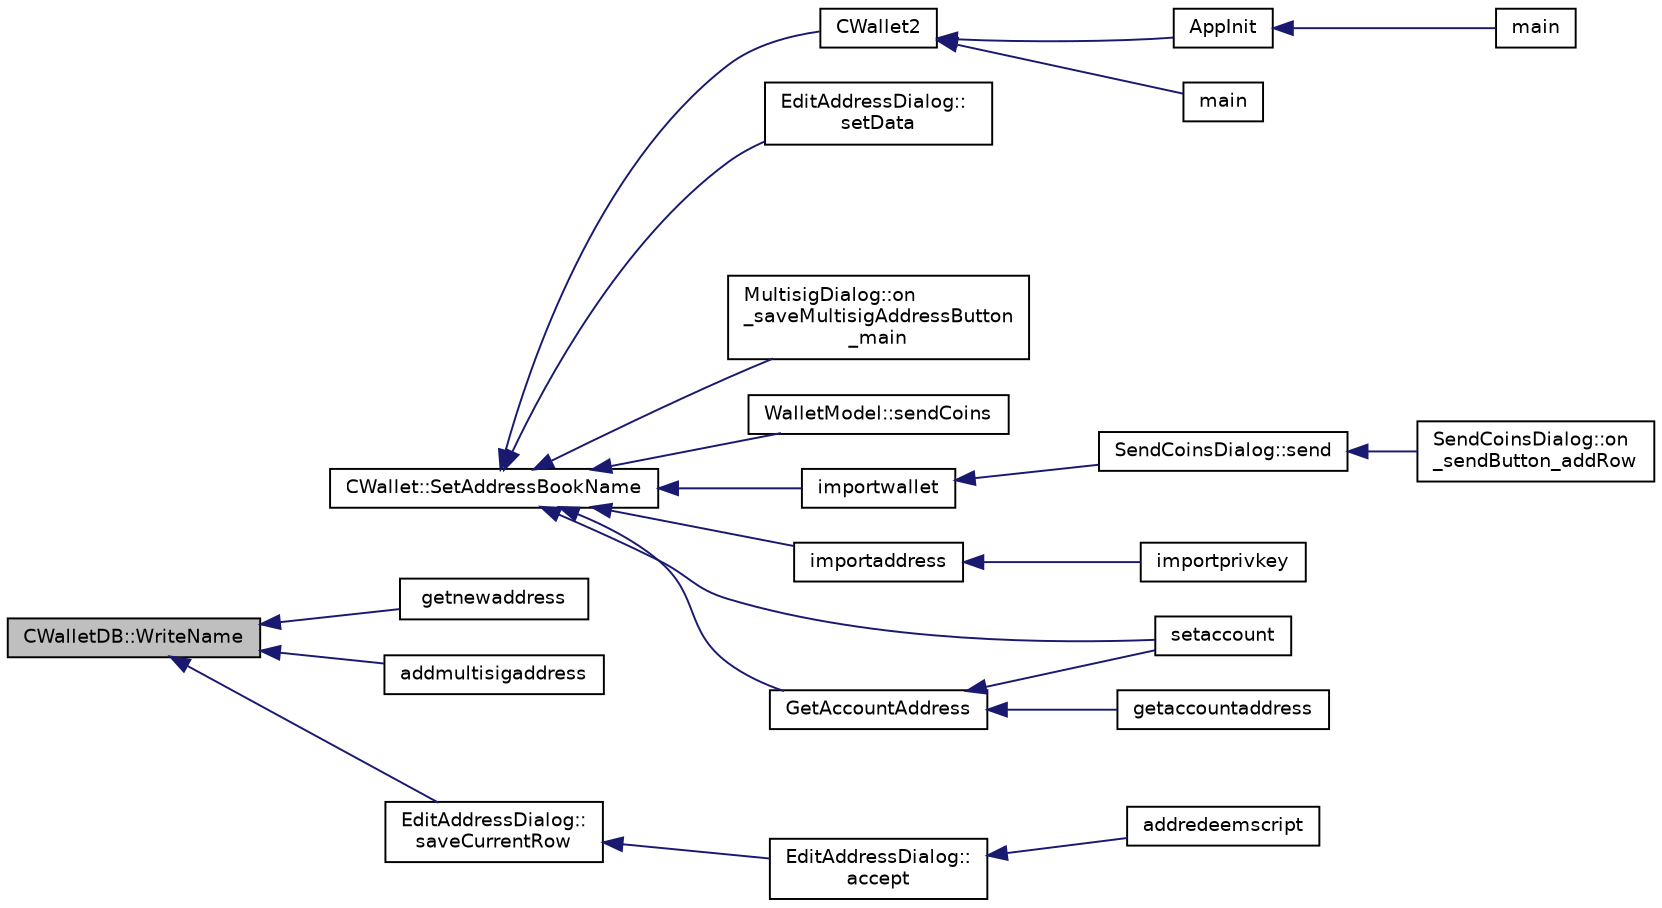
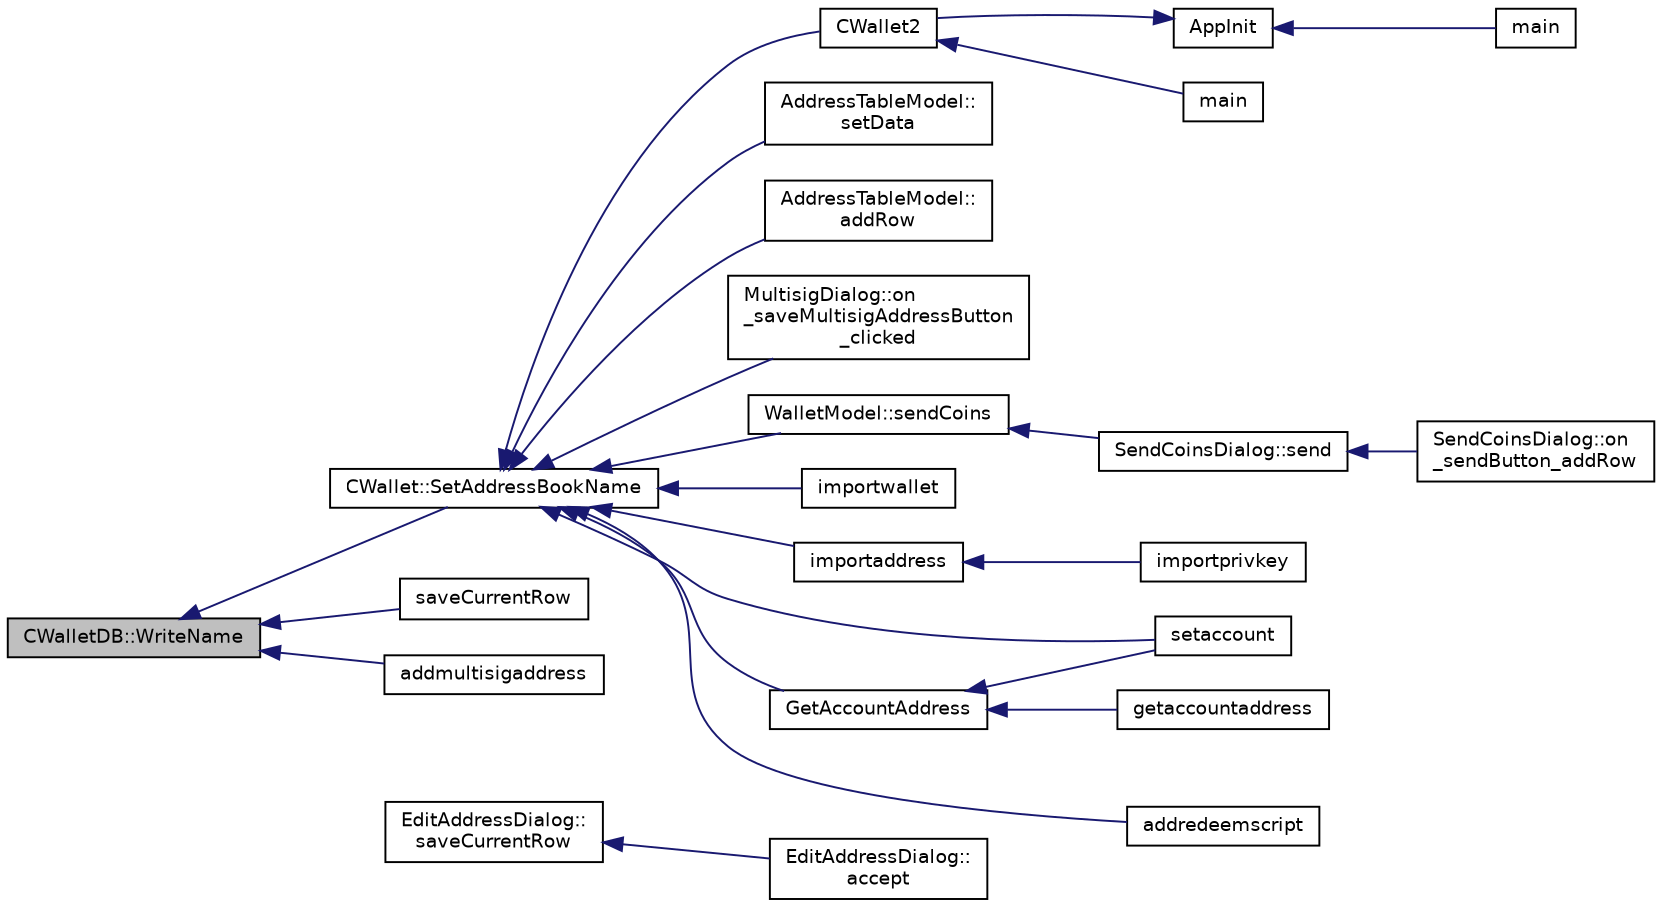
(1065, 41) -> (1046, 15)
(879, 114) -> (879, 114)
none -> (879, 211)
(879, 317) -> (879, 317)
(1037, 471) -> (1064, 434)
(494, 599) -> (494, 599)
(313, 734) -> (323, 559)
(1067, 846) -> (781, 772)
